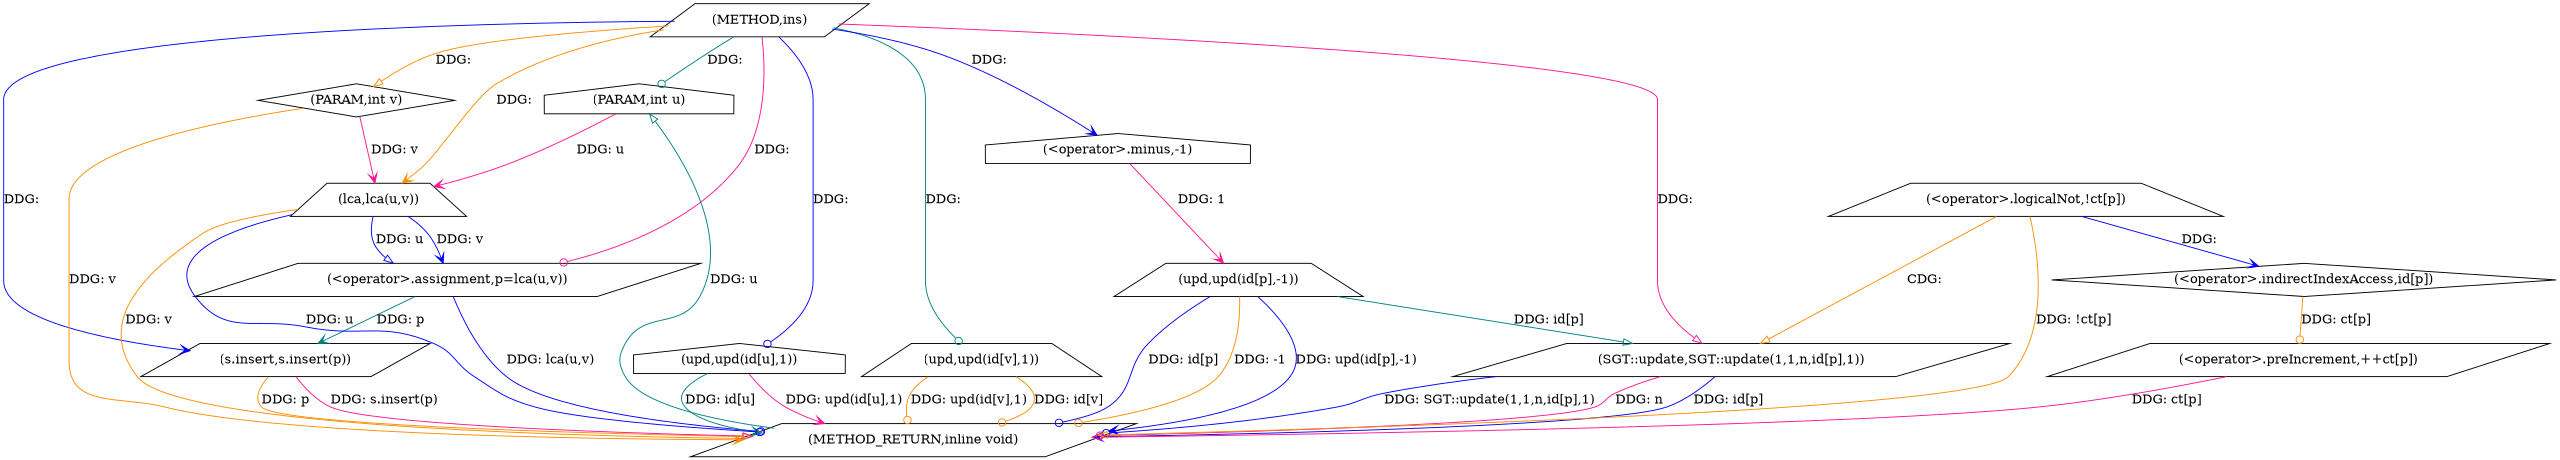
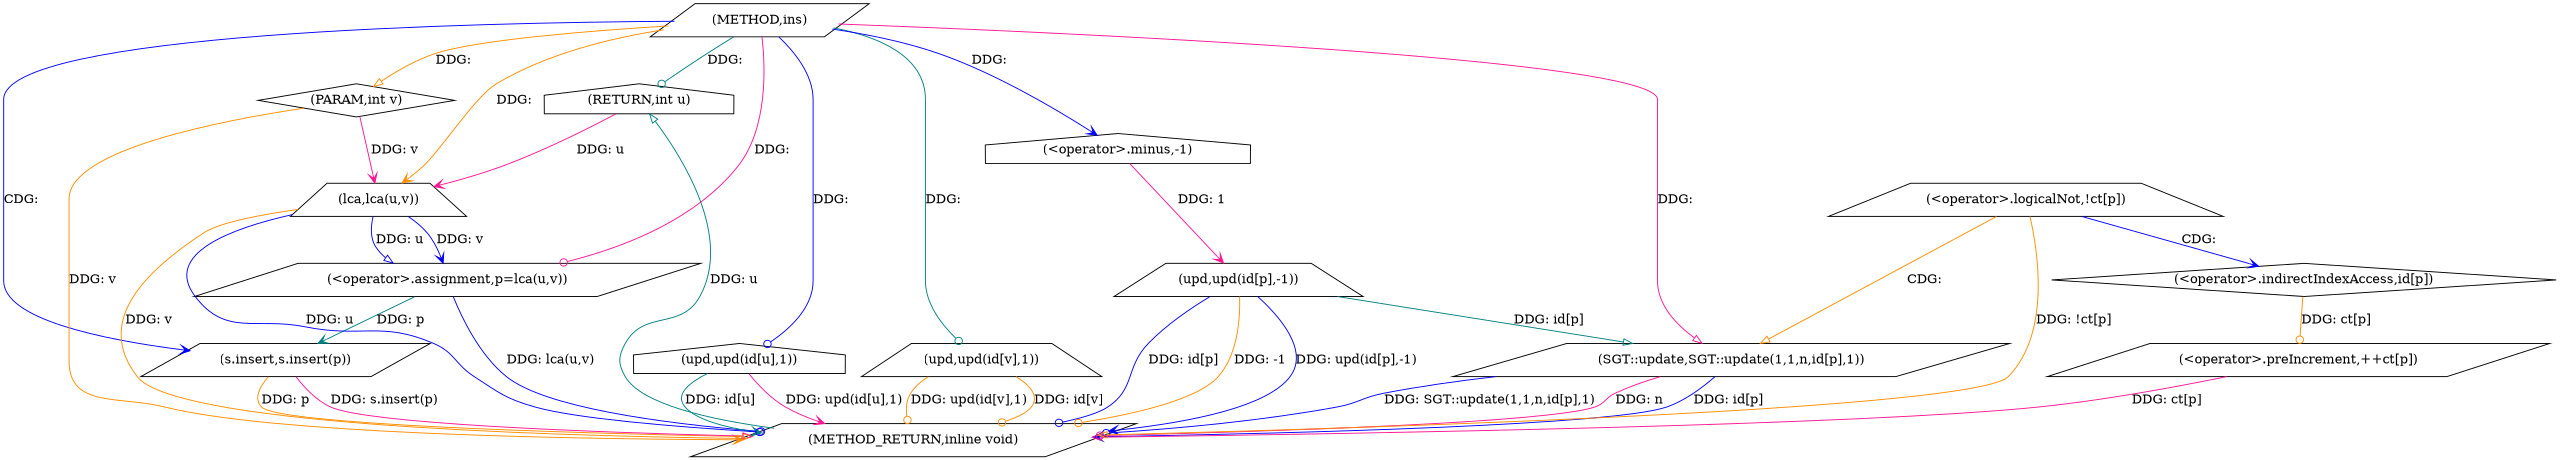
(639, 100) -> (639, 100)
(23, 200) -> (23, 200)
(2201, 240) -> (2201, 240)
